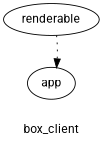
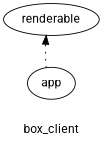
(57, 47) -> (45, 56)
